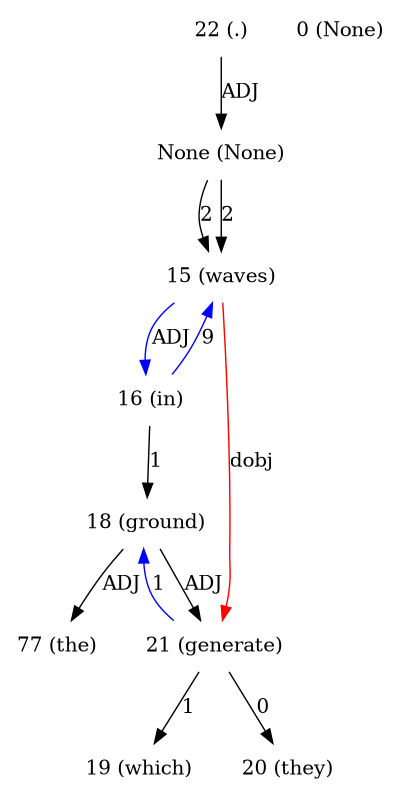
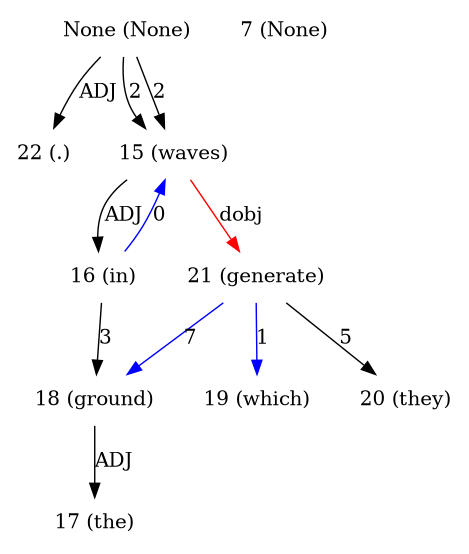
(340, 31) -> (284, 31)
(221, 86) -> (78, 84)
(152, 328) -> (105, 205)
(209, 339) -> (160, 216)
(156, 462) -> (106, 339)
(177, 578) -> none
(159, 585) -> (191, 339)
(57, 646) -> (95, 523)
(180, 702) -> (257, 332)
(264, 708) -> (346, 339)
